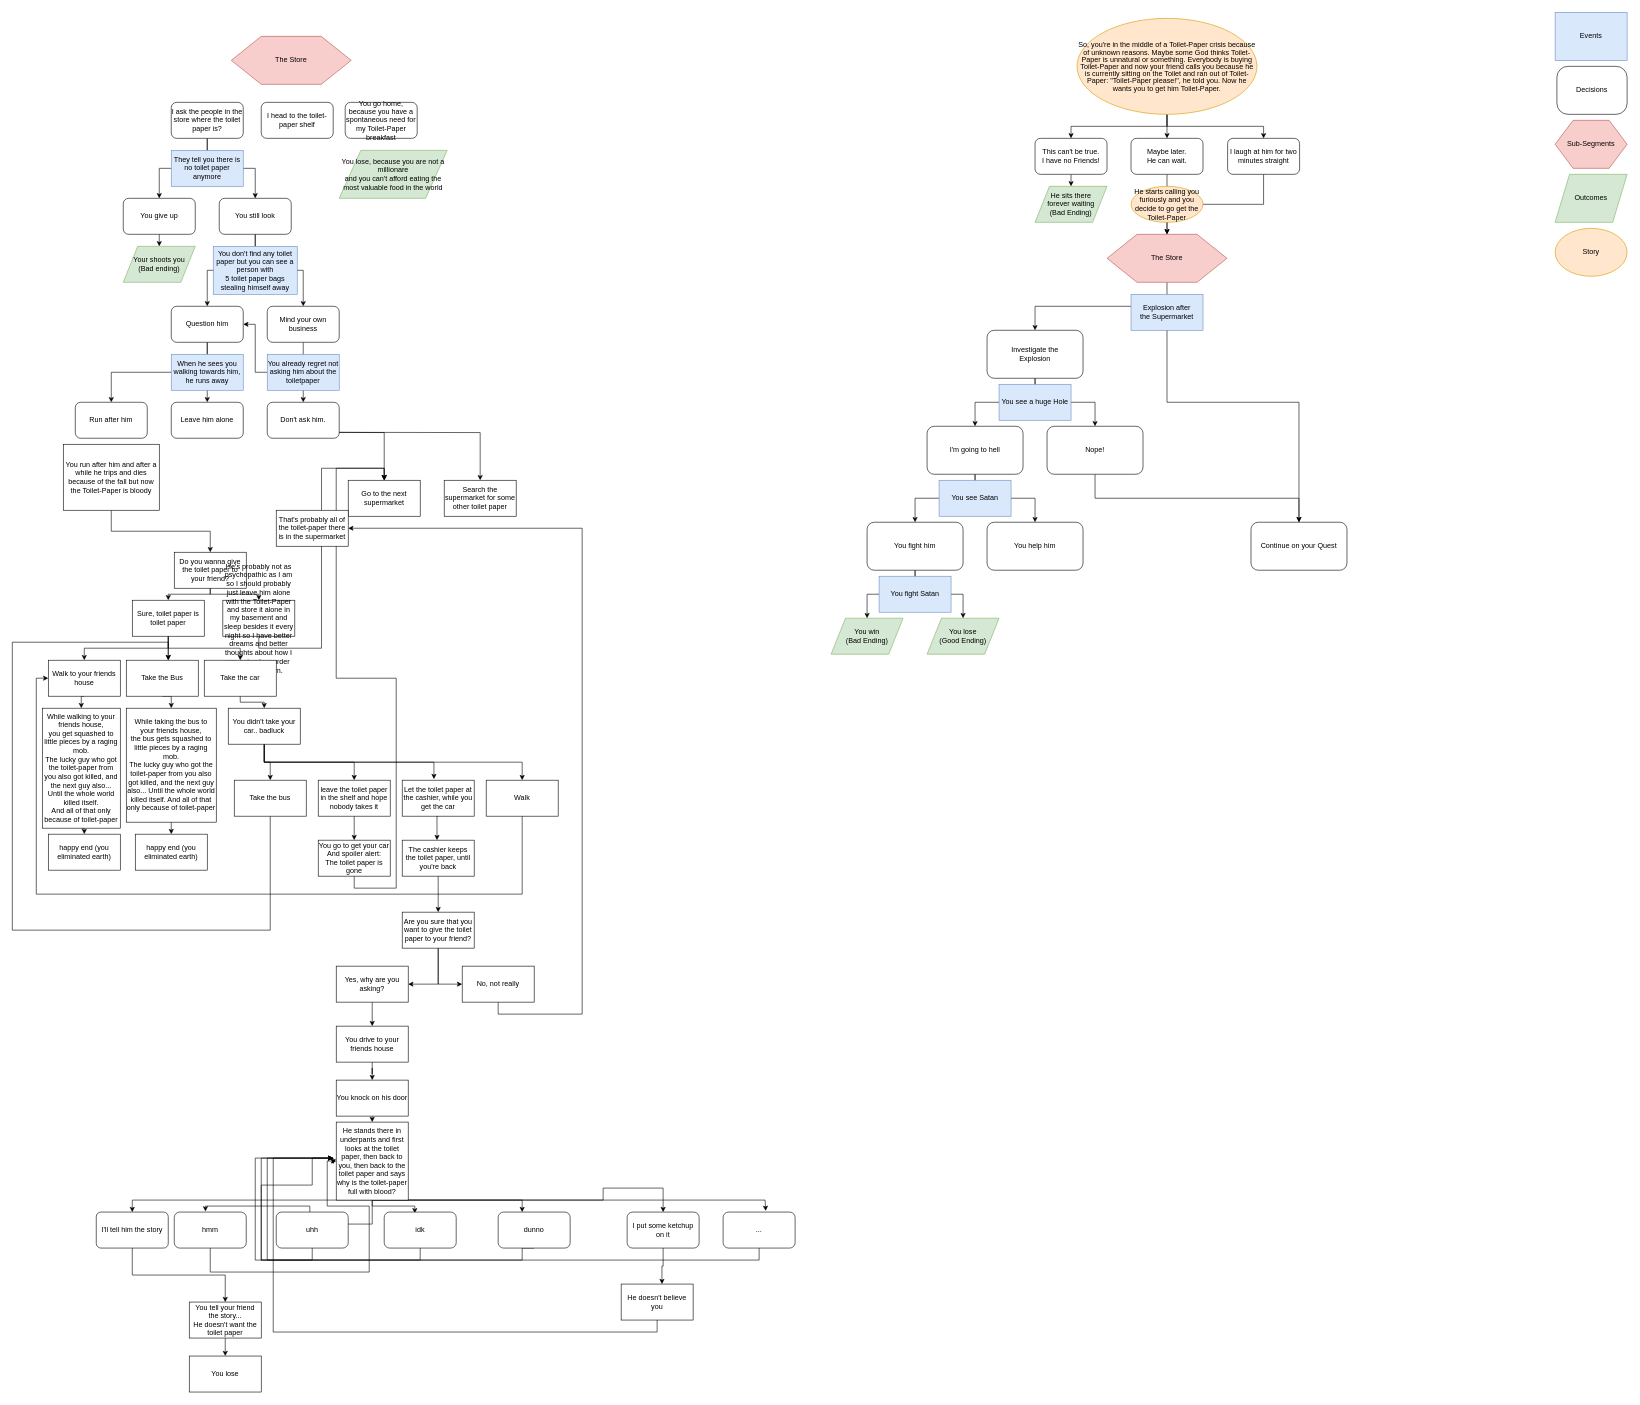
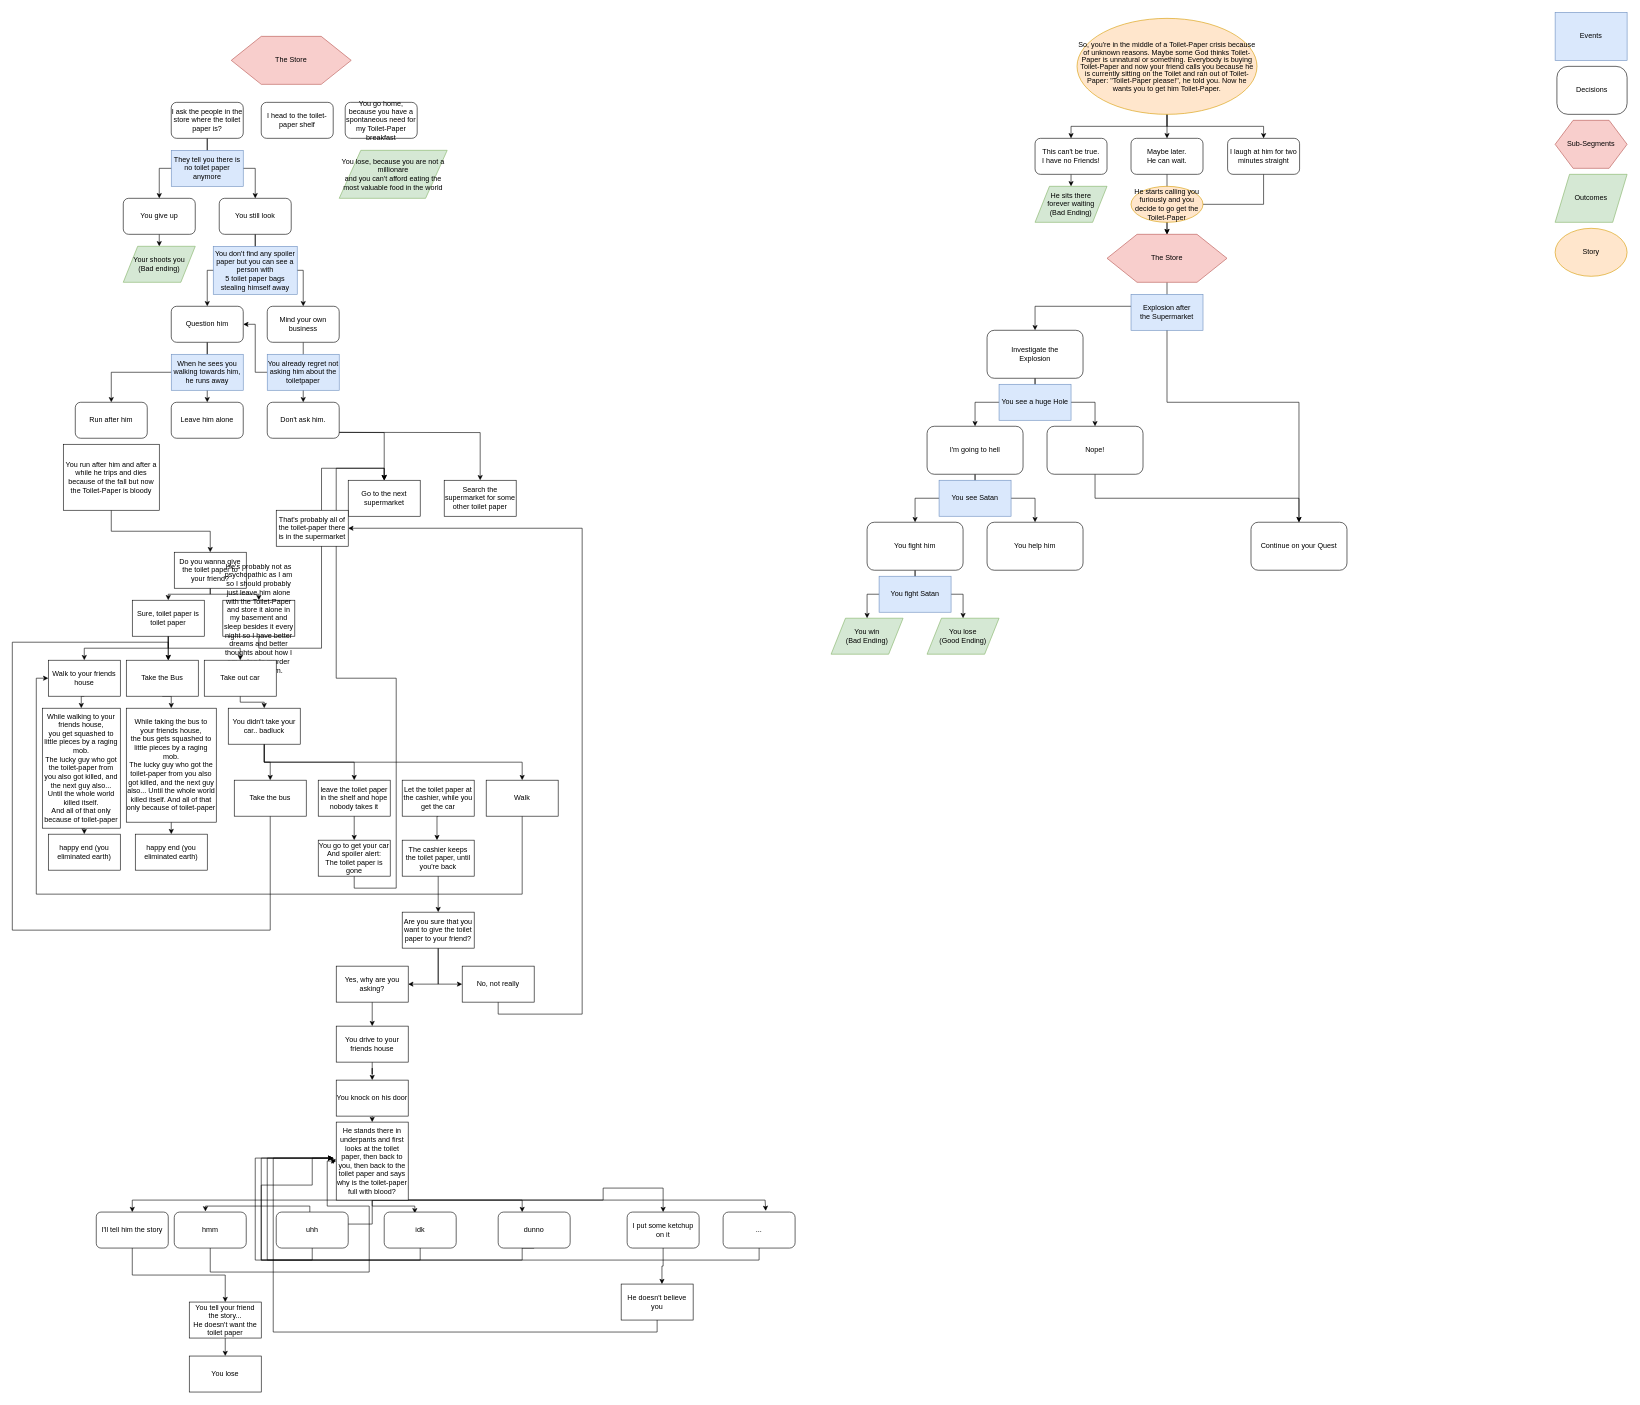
(255, 270) -> (255, 270)
(240, 678) -> (240, 678)
(434, 773) -> none
